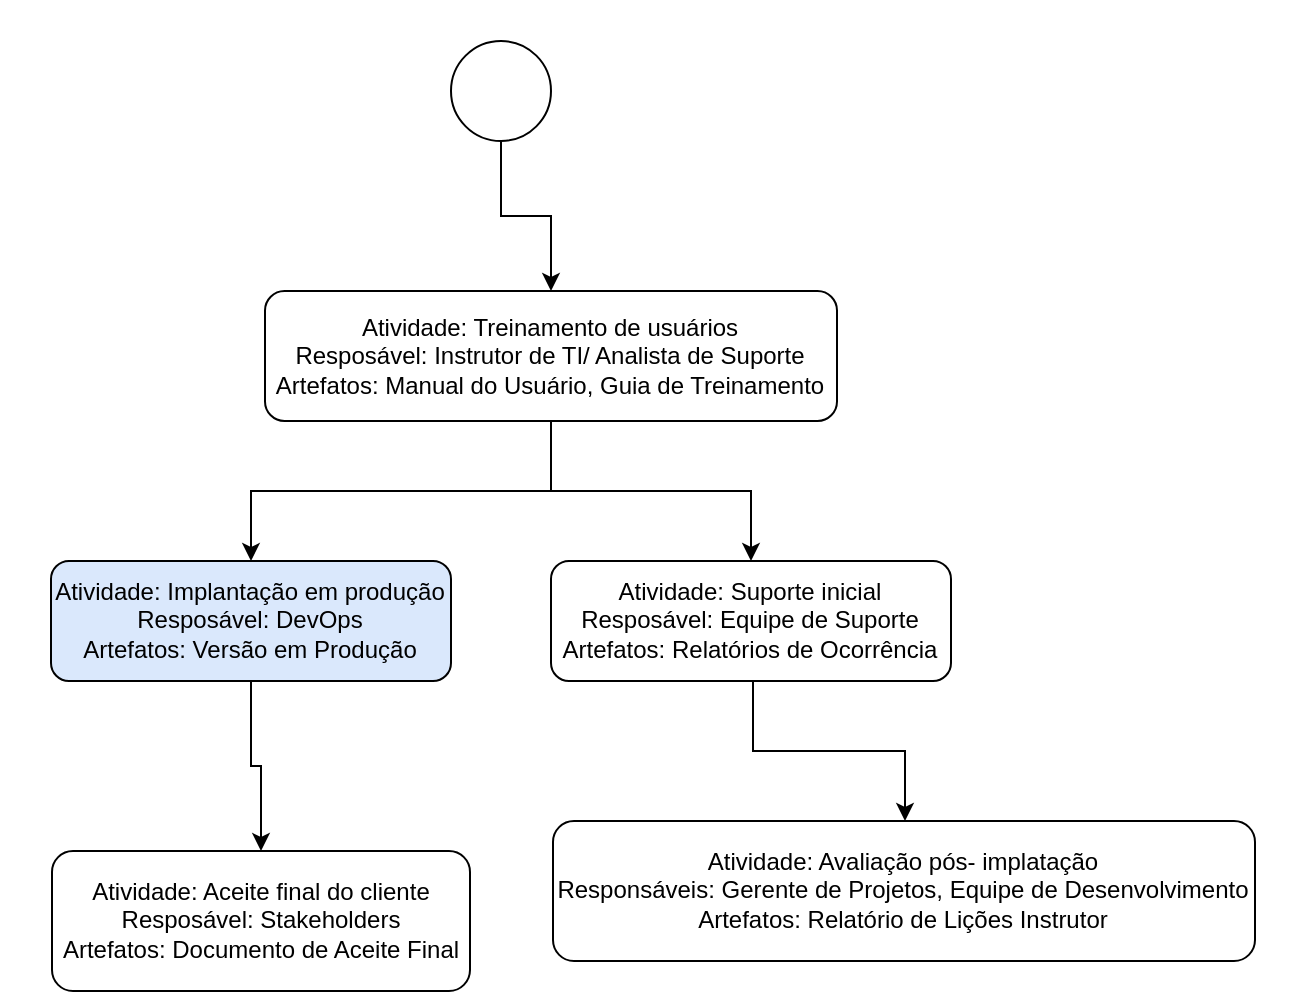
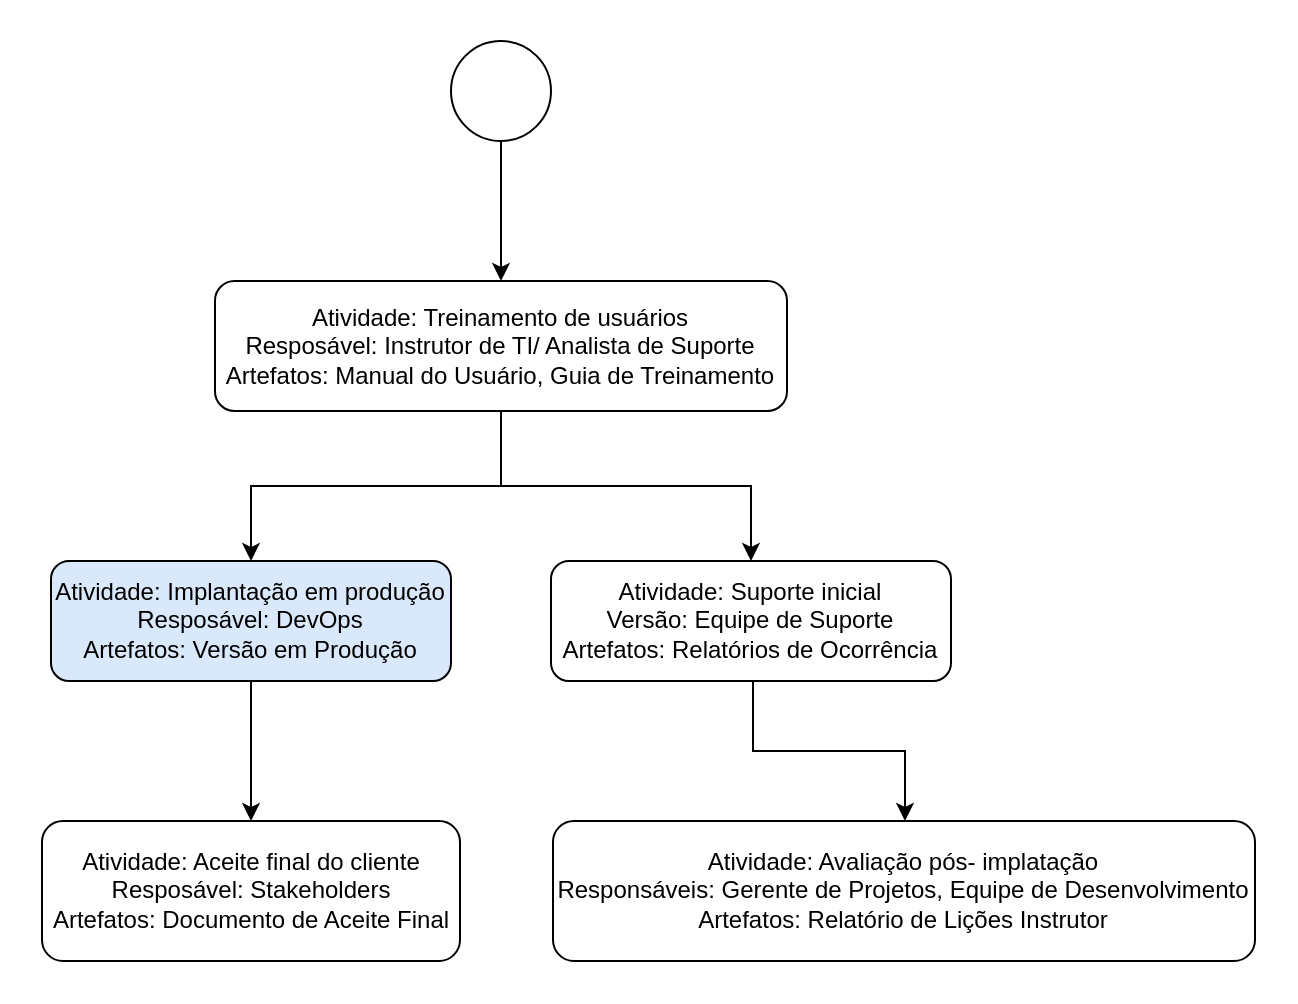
(551, 356) -> (501, 346)
(751, 621) -> (751, 621)
(261, 921) -> (251, 891)
